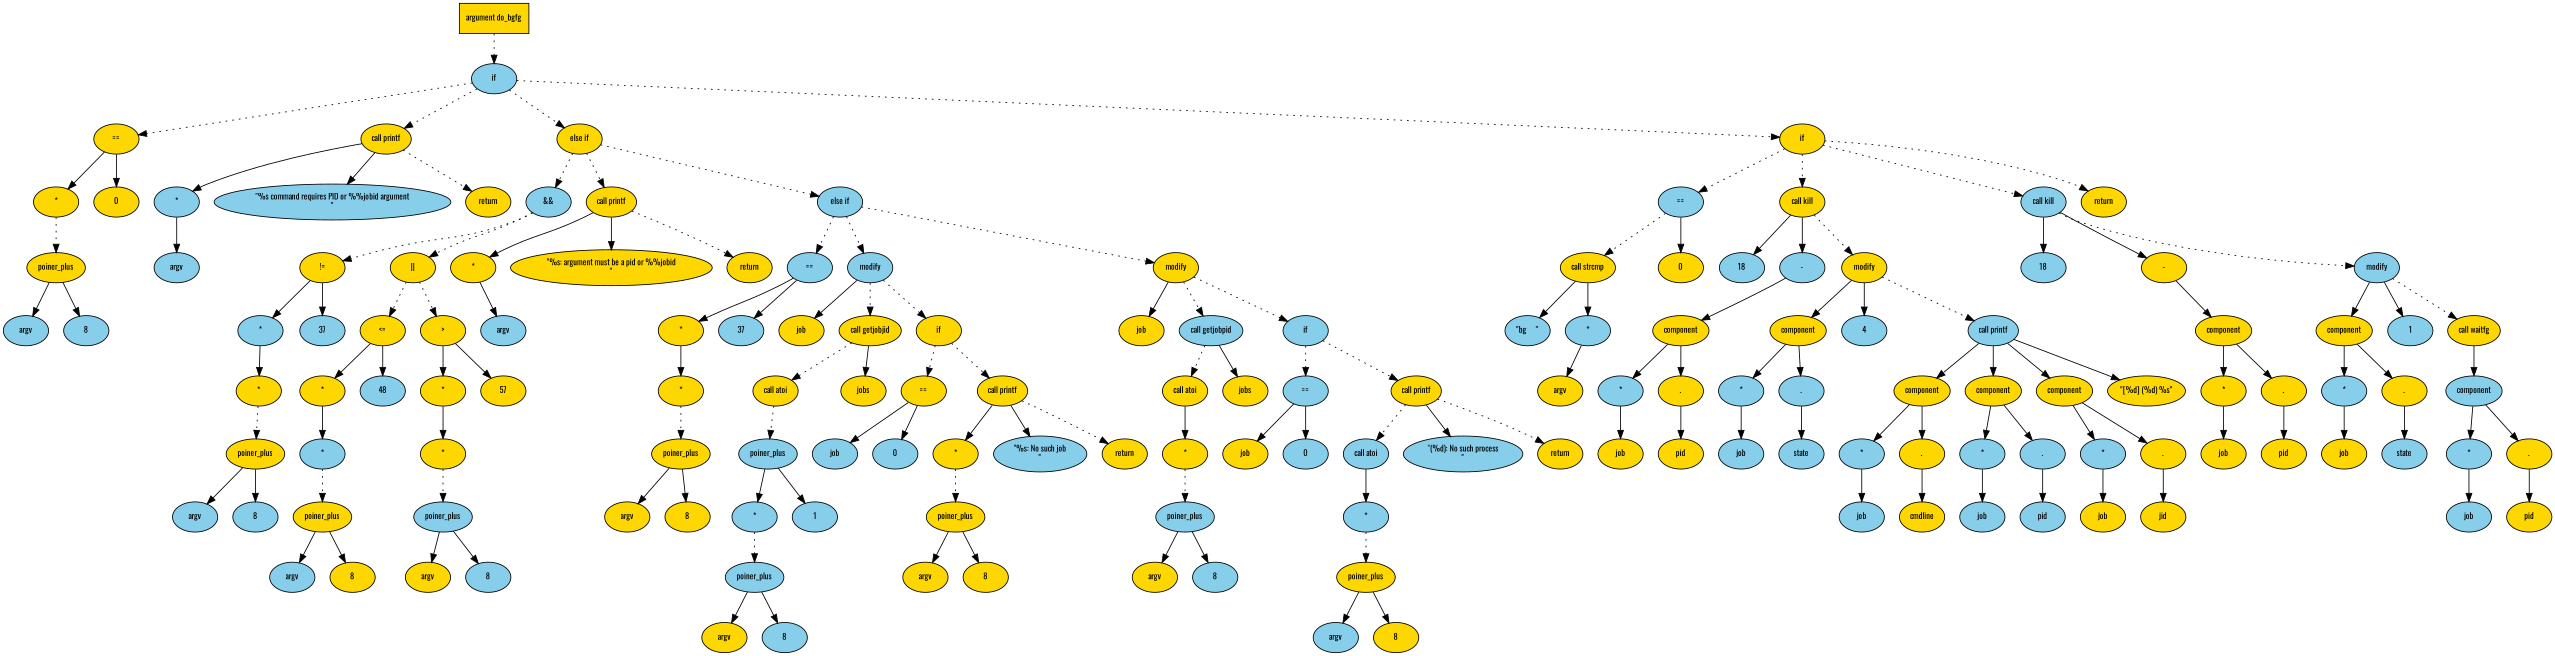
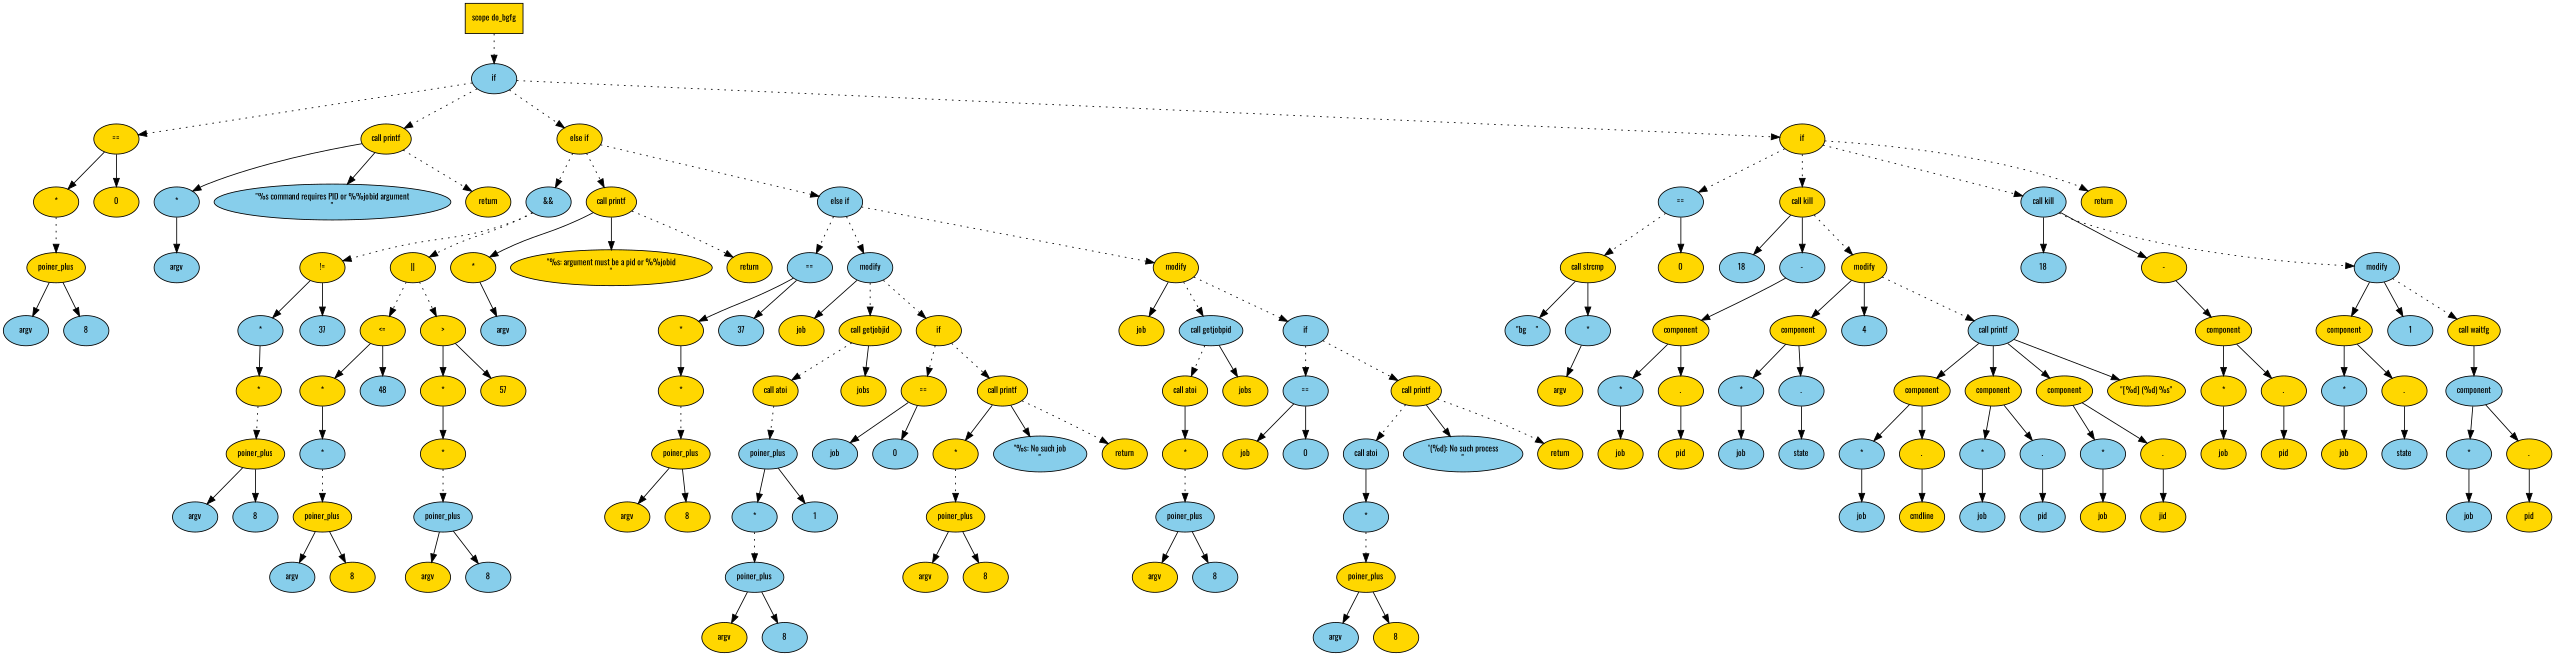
(494, 18) -> (494, 18)
